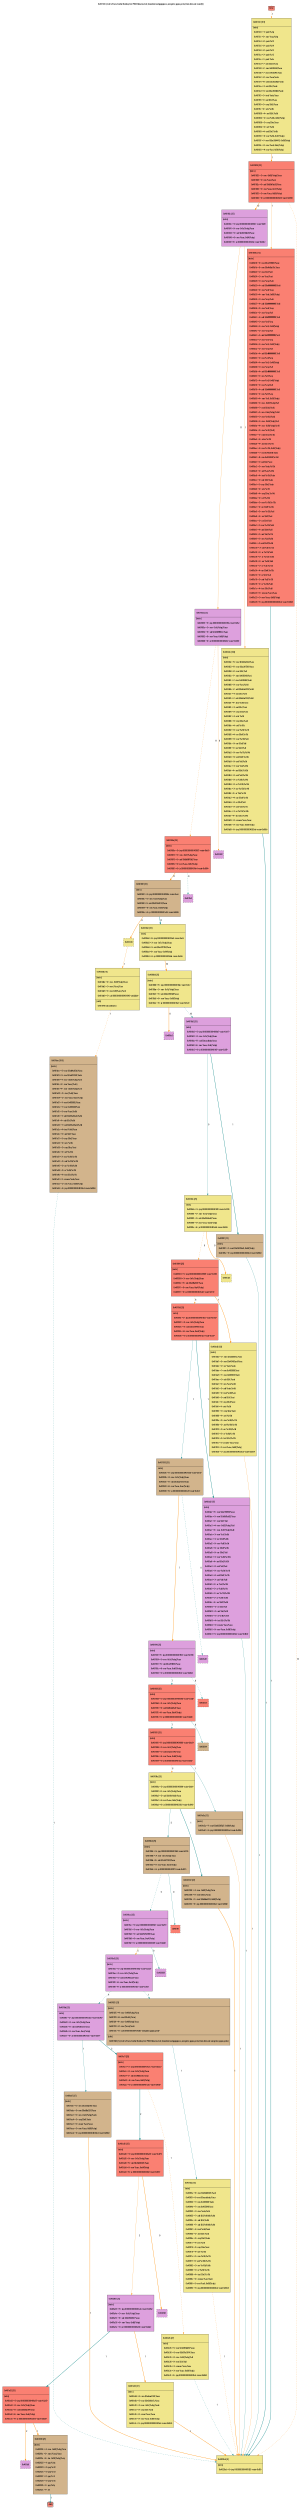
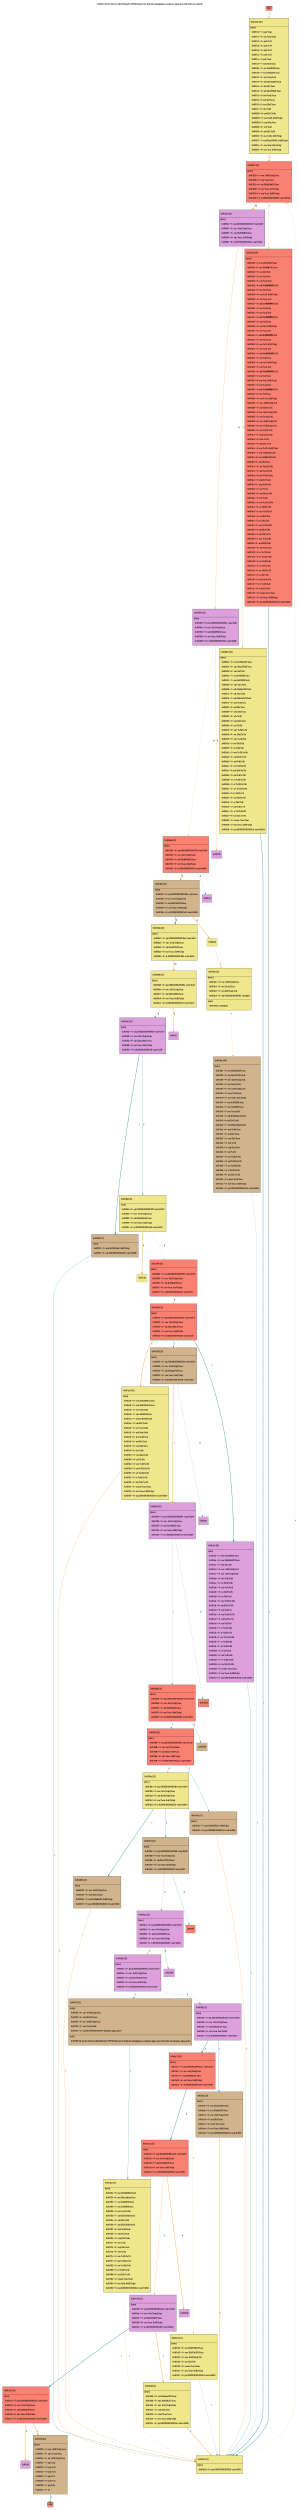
(225, 1318) -> (144, 1362)
(297, 1335) -> (294, 1342)
(234, 2179) -> (66, 2228)
